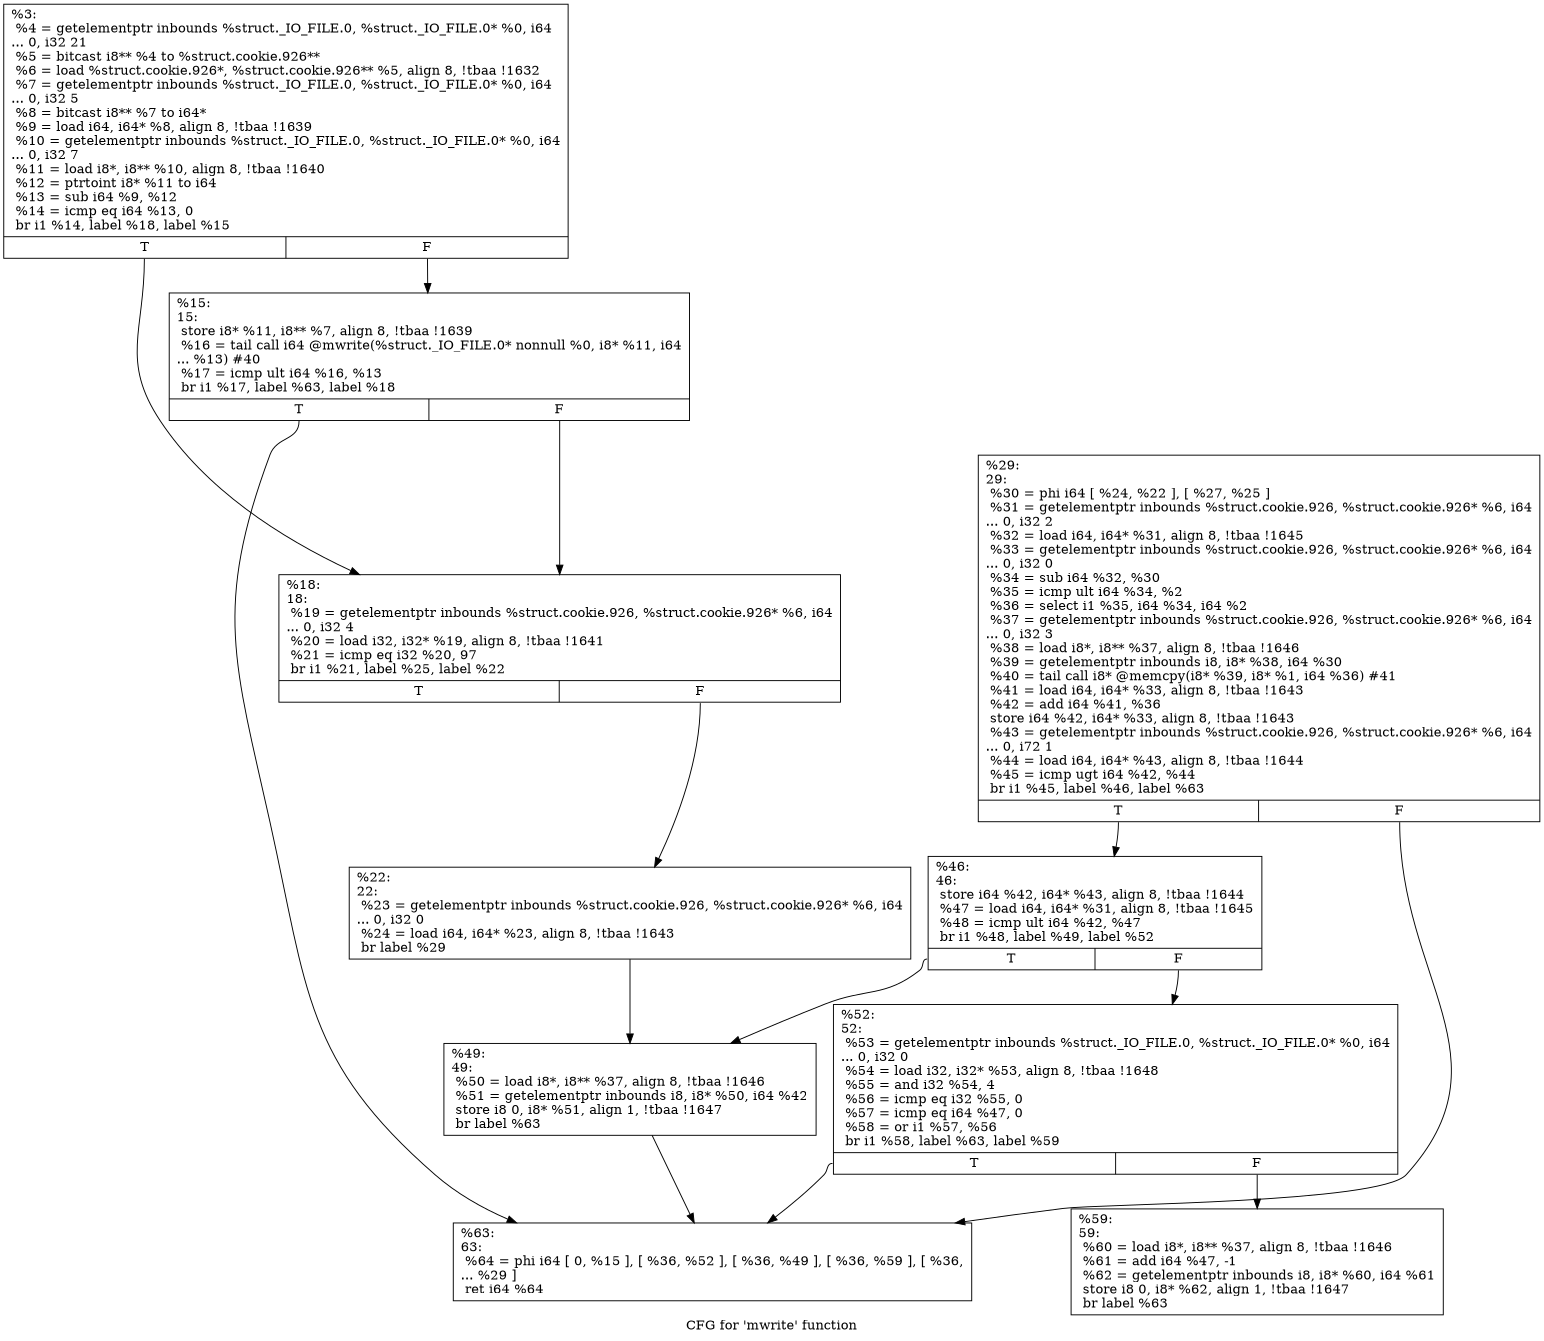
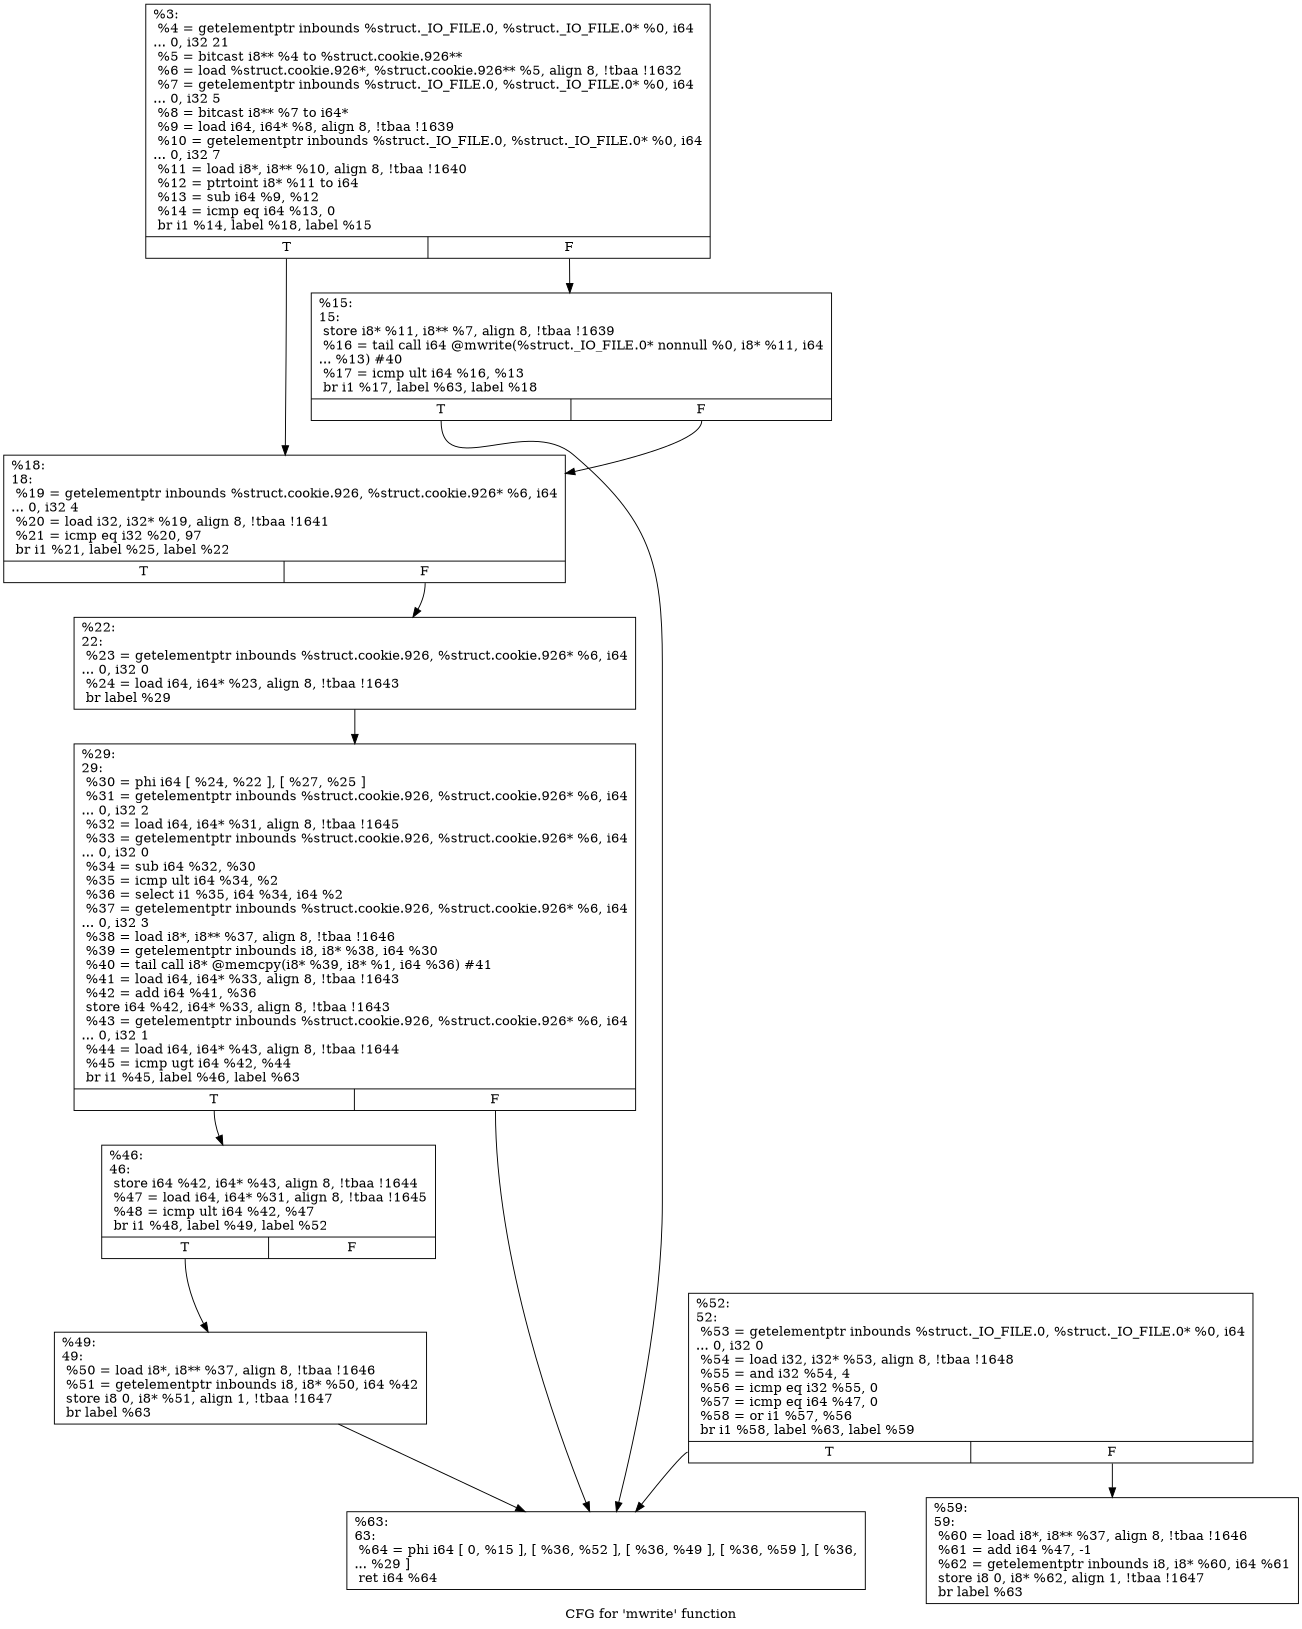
(1020, 747) -> (116, 1035)
(1178, 983) -> none
(630, 996) -> (355, 722)
